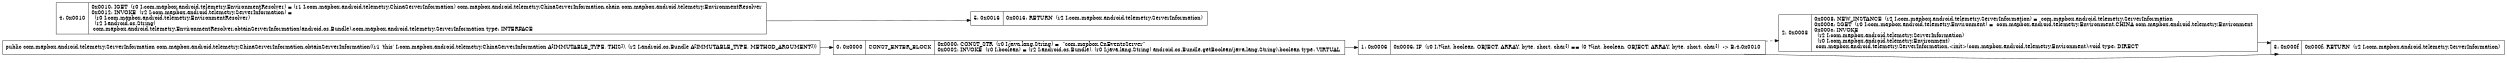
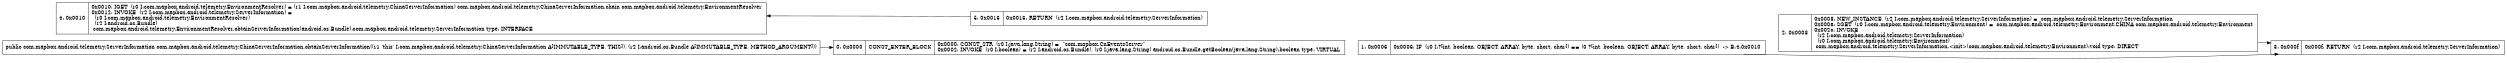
(867, 21) -> (871, 16)
(124, 24) -> (125, 24)
(1838, 30) -> (1838, 30)
(1770, 41) -> none
(1350, 47) -> none
